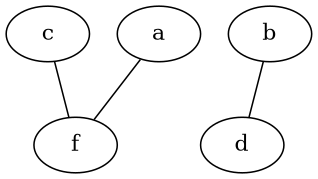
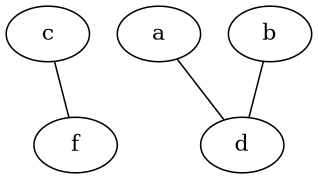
(117, 90) -> (201, 90)
